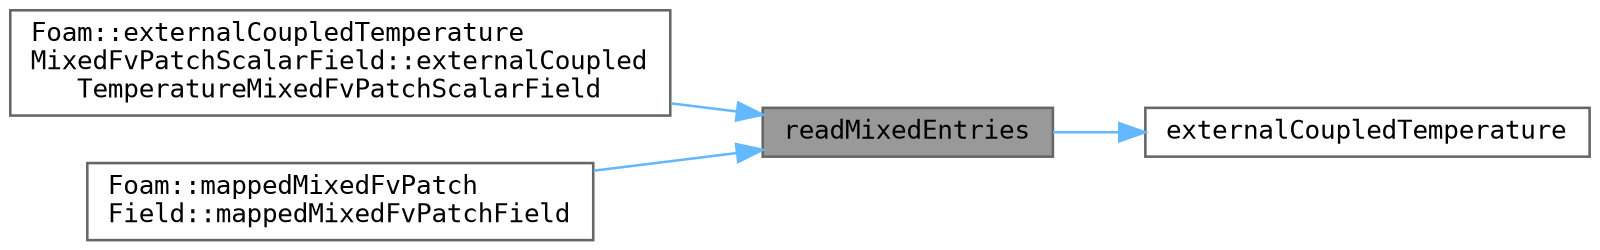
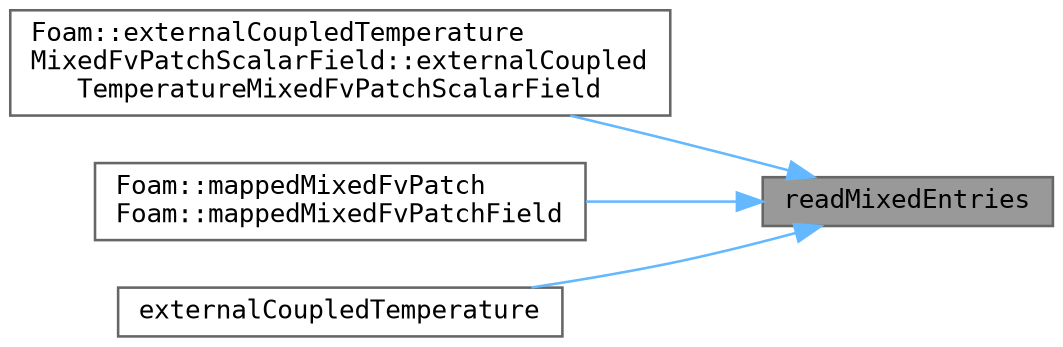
(1086, 132) -> (664, 264)
(340, 202) -> (340, 202)
